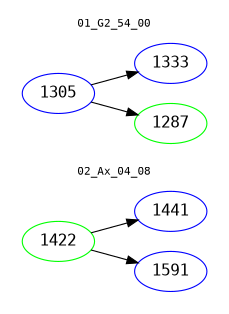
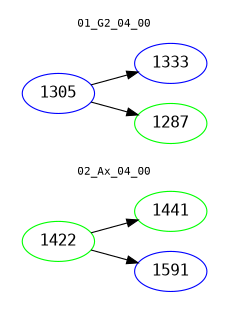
(115, 24) -> (115, 24)
(115, 172) -> (115, 172)
(171, 211) -> (171, 211)
